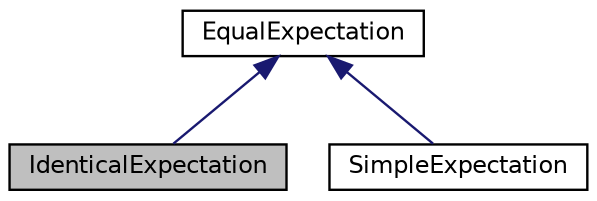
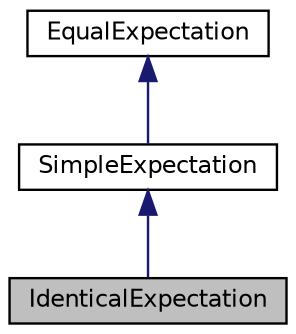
(217, 108) -> (148, 246)
